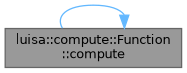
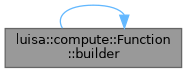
(93, 48) -> (93, 48)
